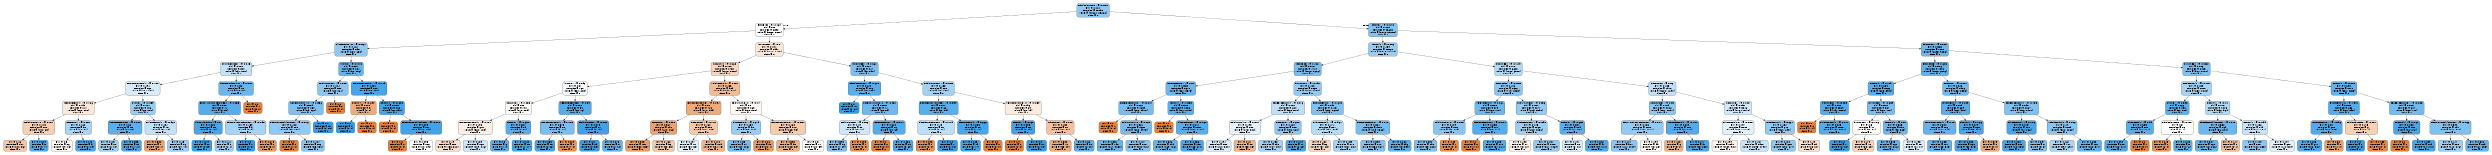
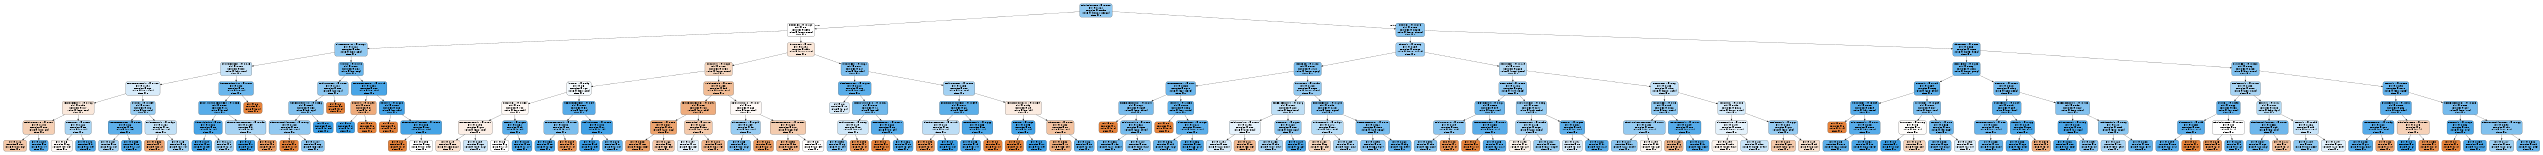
(849, 108) -> (839, 108)
(500, 146) -> (500, 146)
(1449, 146) -> (1449, 146)
(1783, 146) -> (1783, 146)
none -> (1836, 146)
none -> (1865, 146)
(2230, 146) -> (2281, 146)
